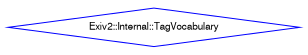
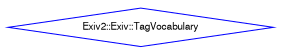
(154, 27) -> (141, 27)
